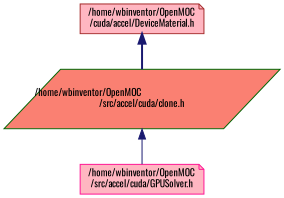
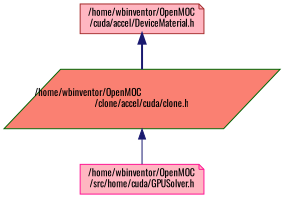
(142, 99) -> (142, 99)
(142, 179) -> (142, 179)
